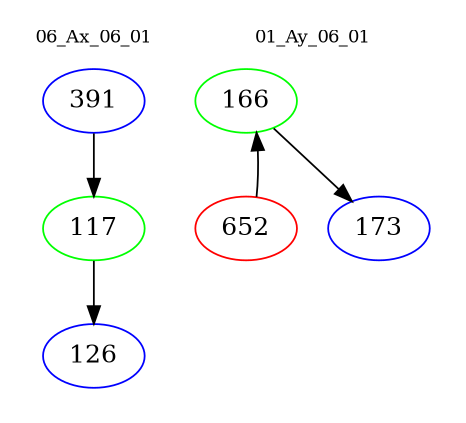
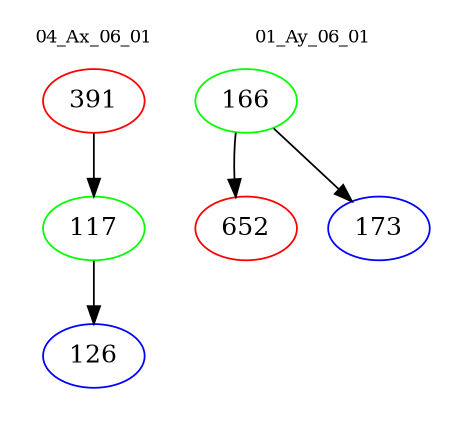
(94, 38) -> (94, 38)
(94, 101) -> (94, 101)
(258, 174) -> (234, 156)
